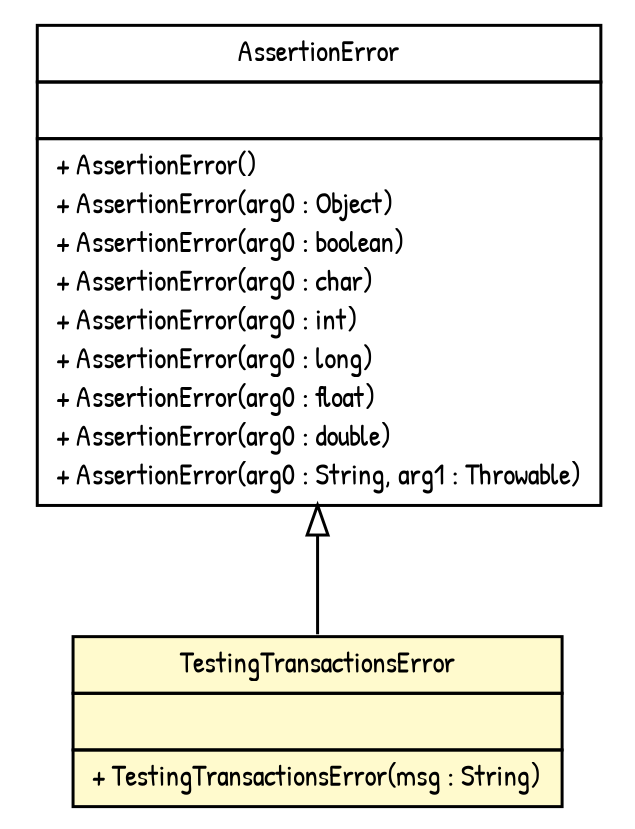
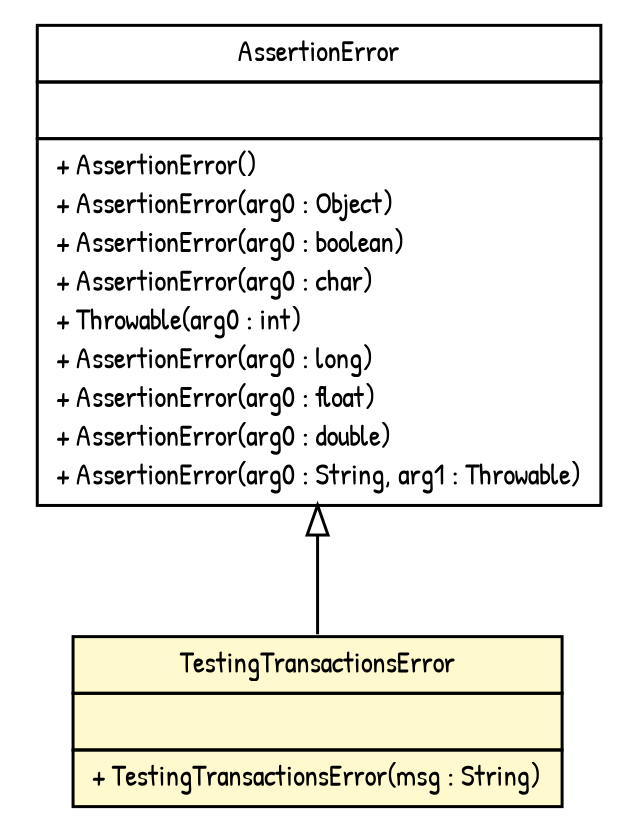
(207, 321) -> (180, 321)
